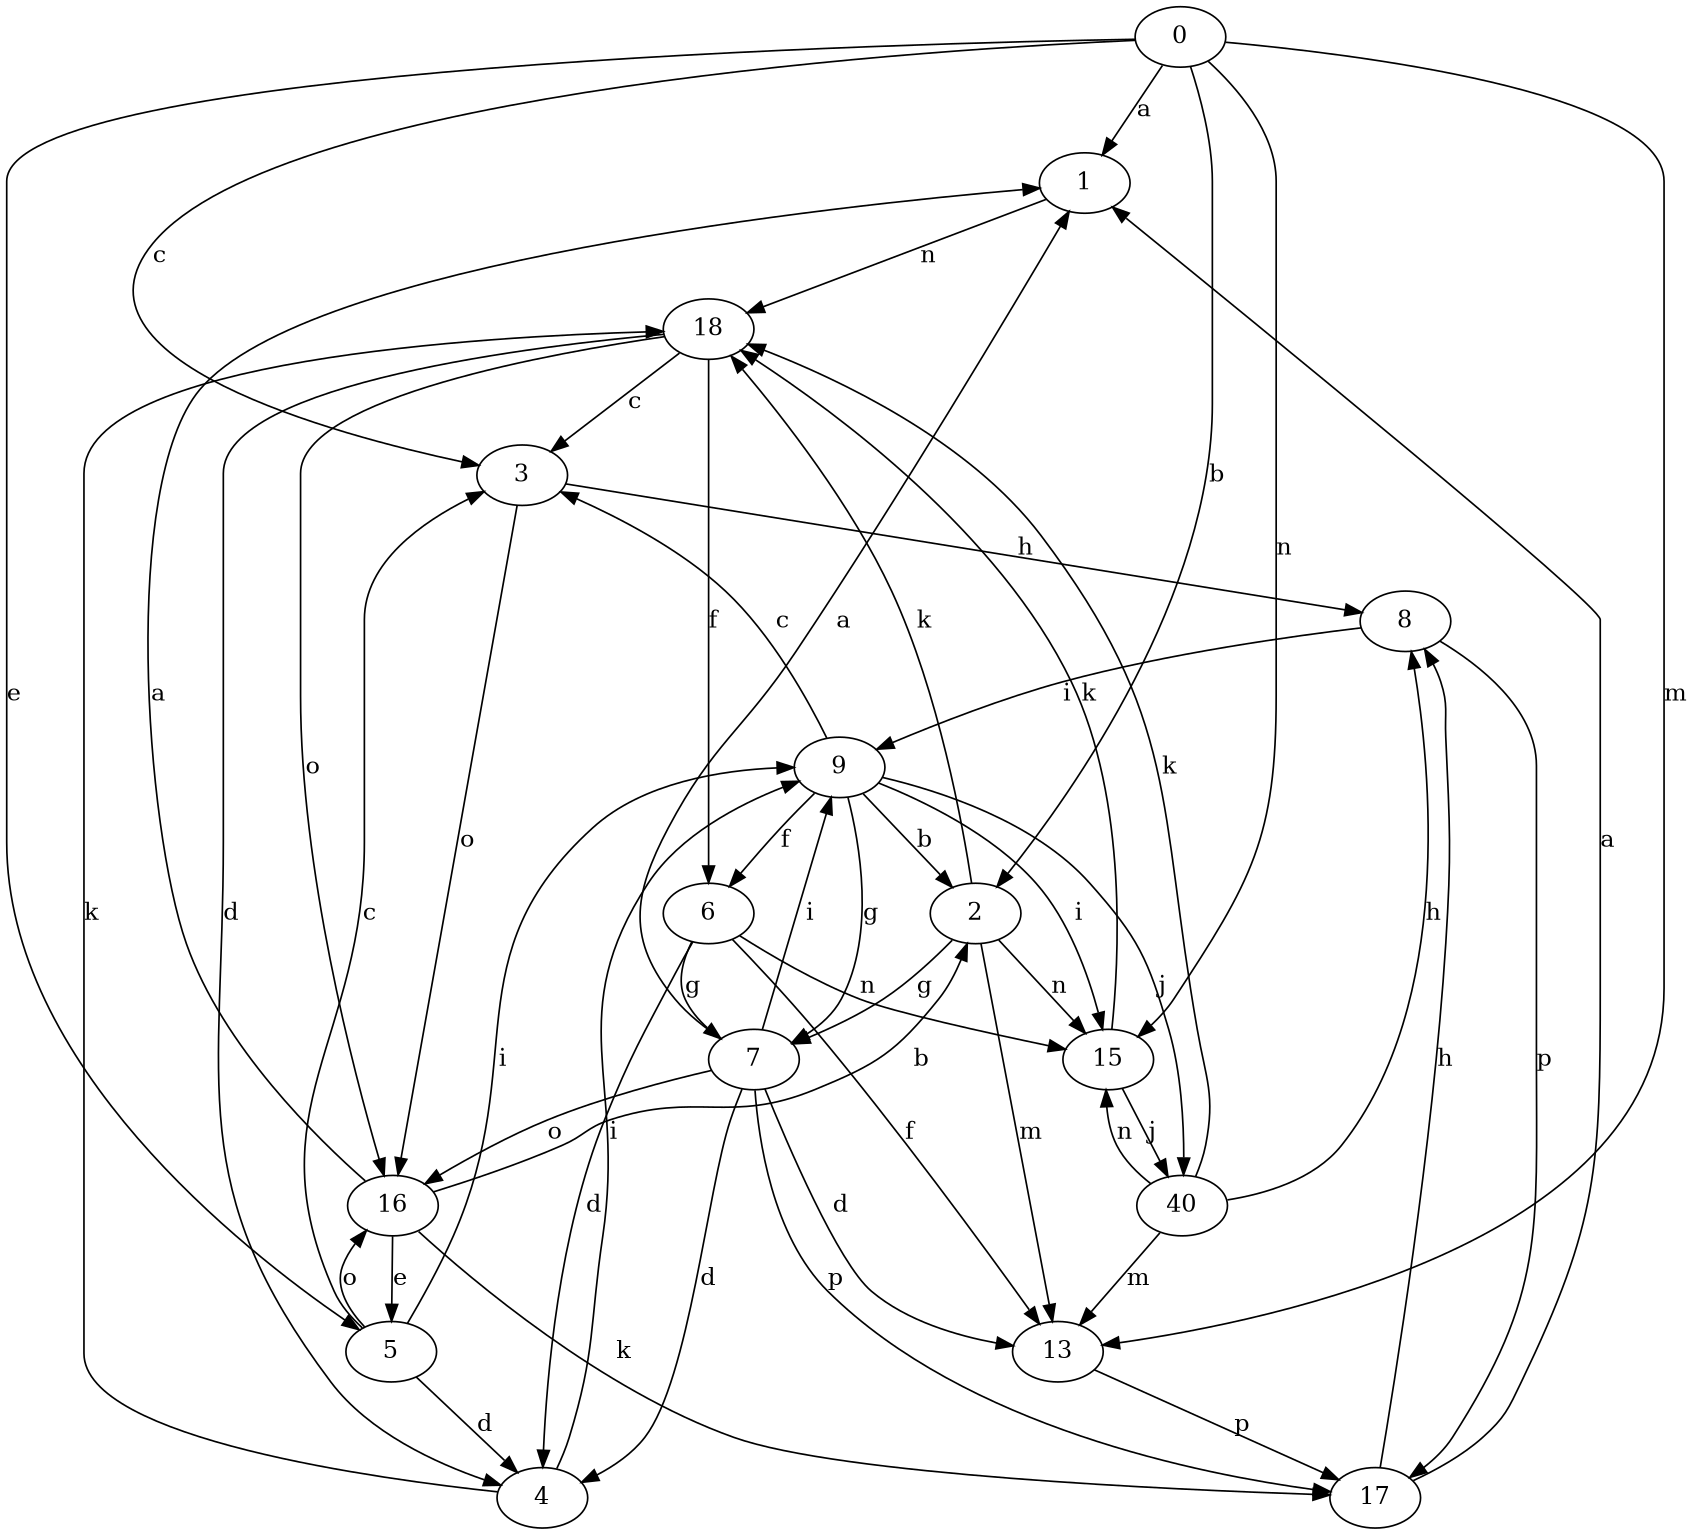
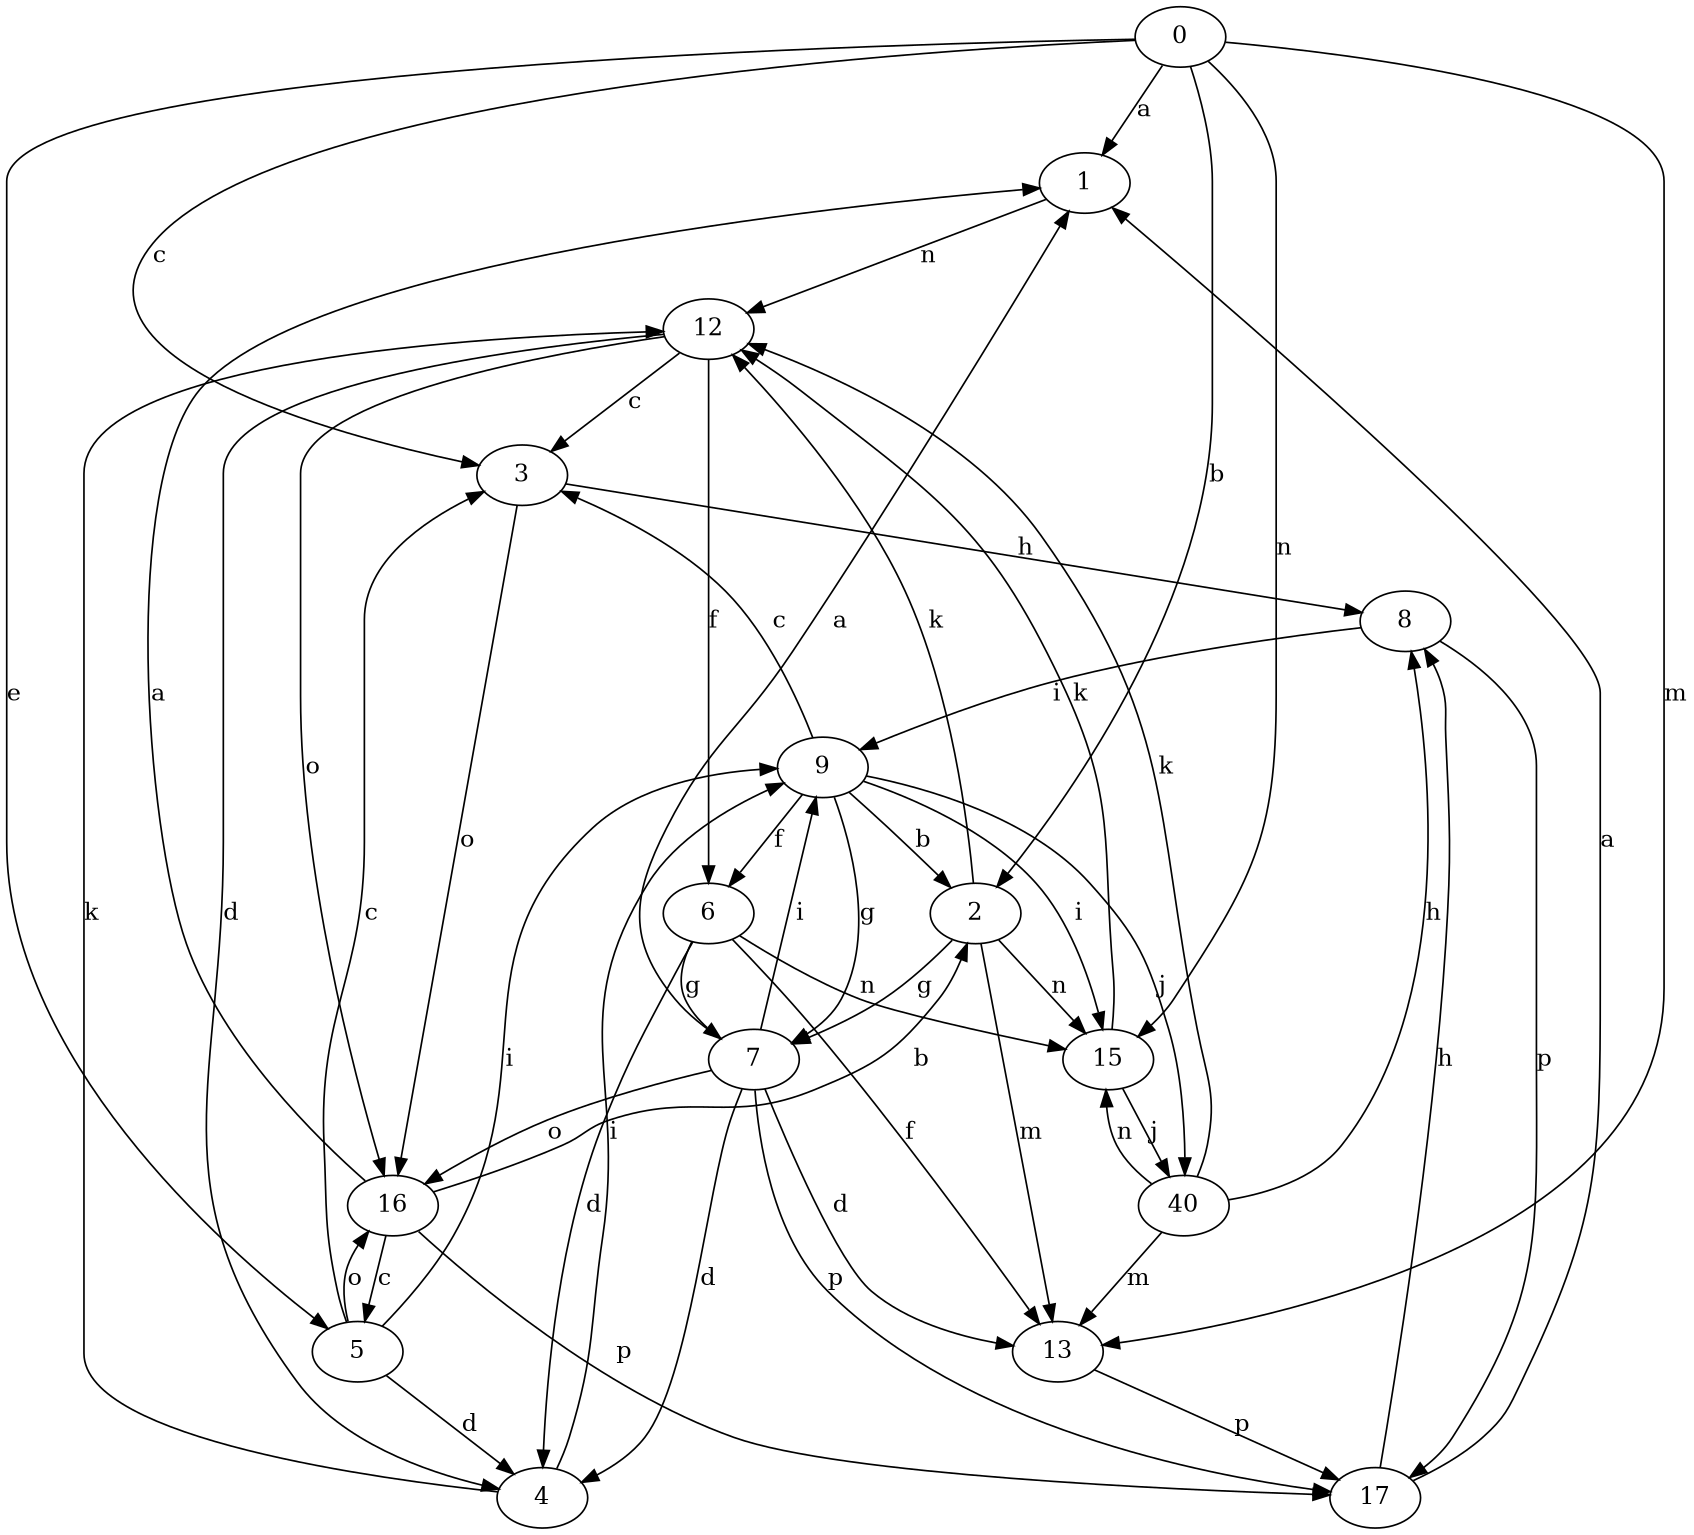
(709, 329) -> (709, 329)
(400, 1279) -> (385, 1279)
(624, 1352) -> (625, 1352)
